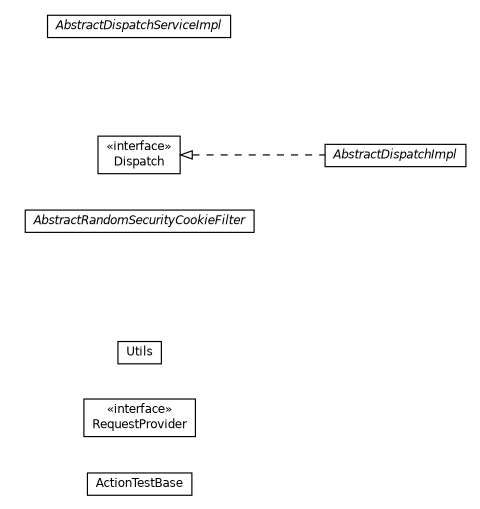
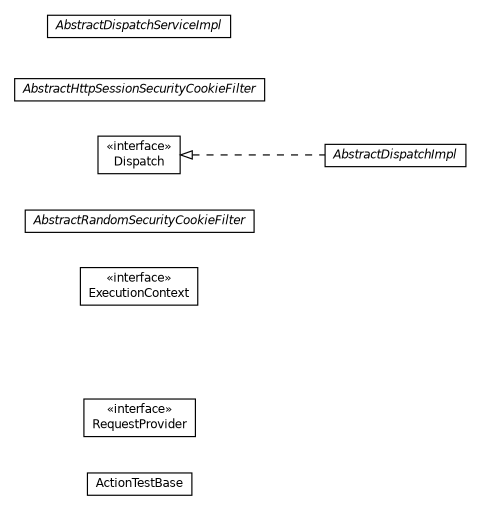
none -> (139, 89)
none -> (139, 286)
(139, 352) -> none
